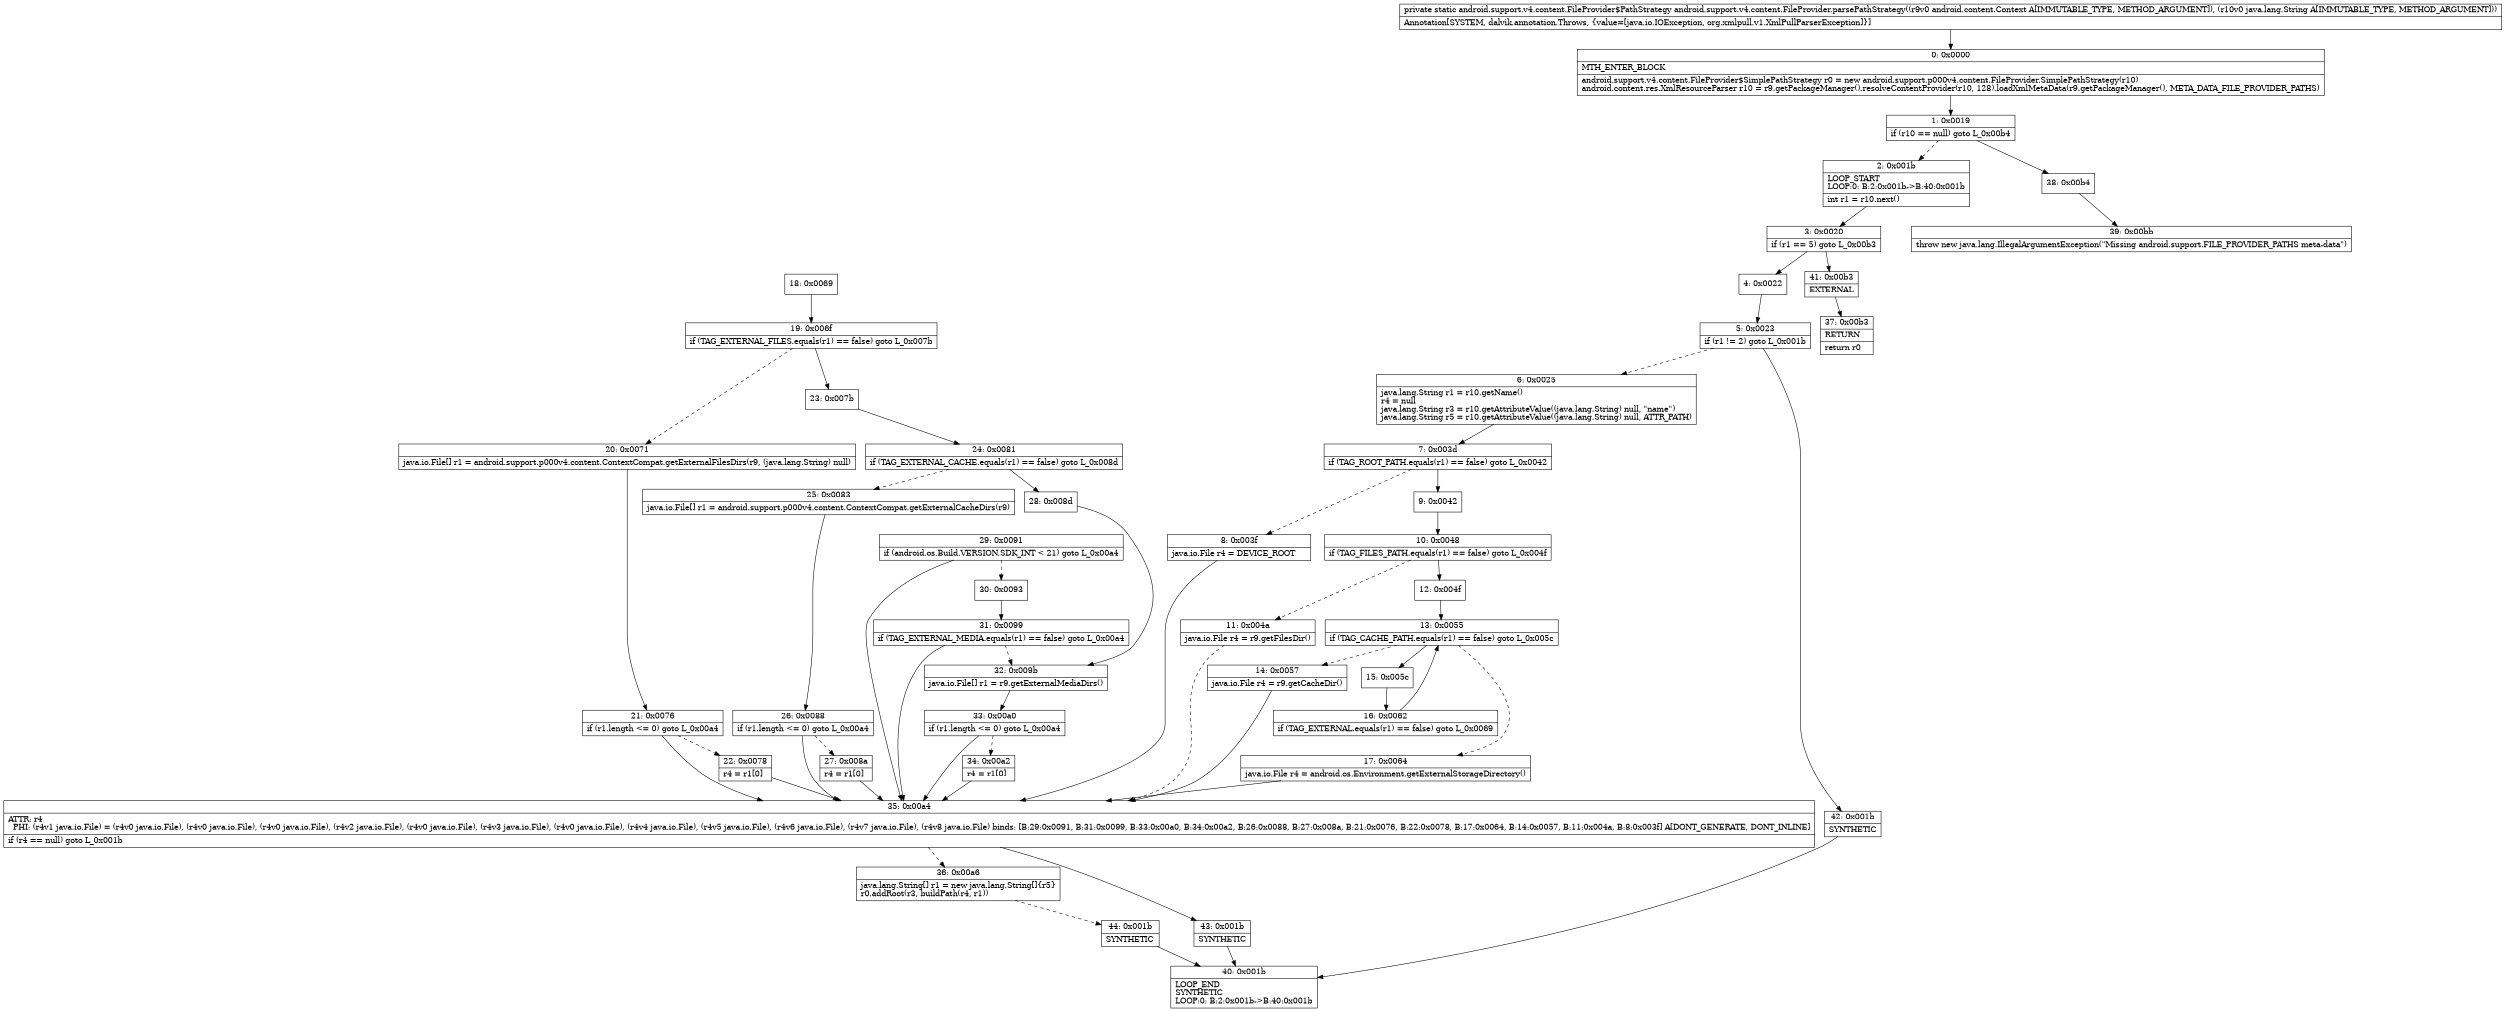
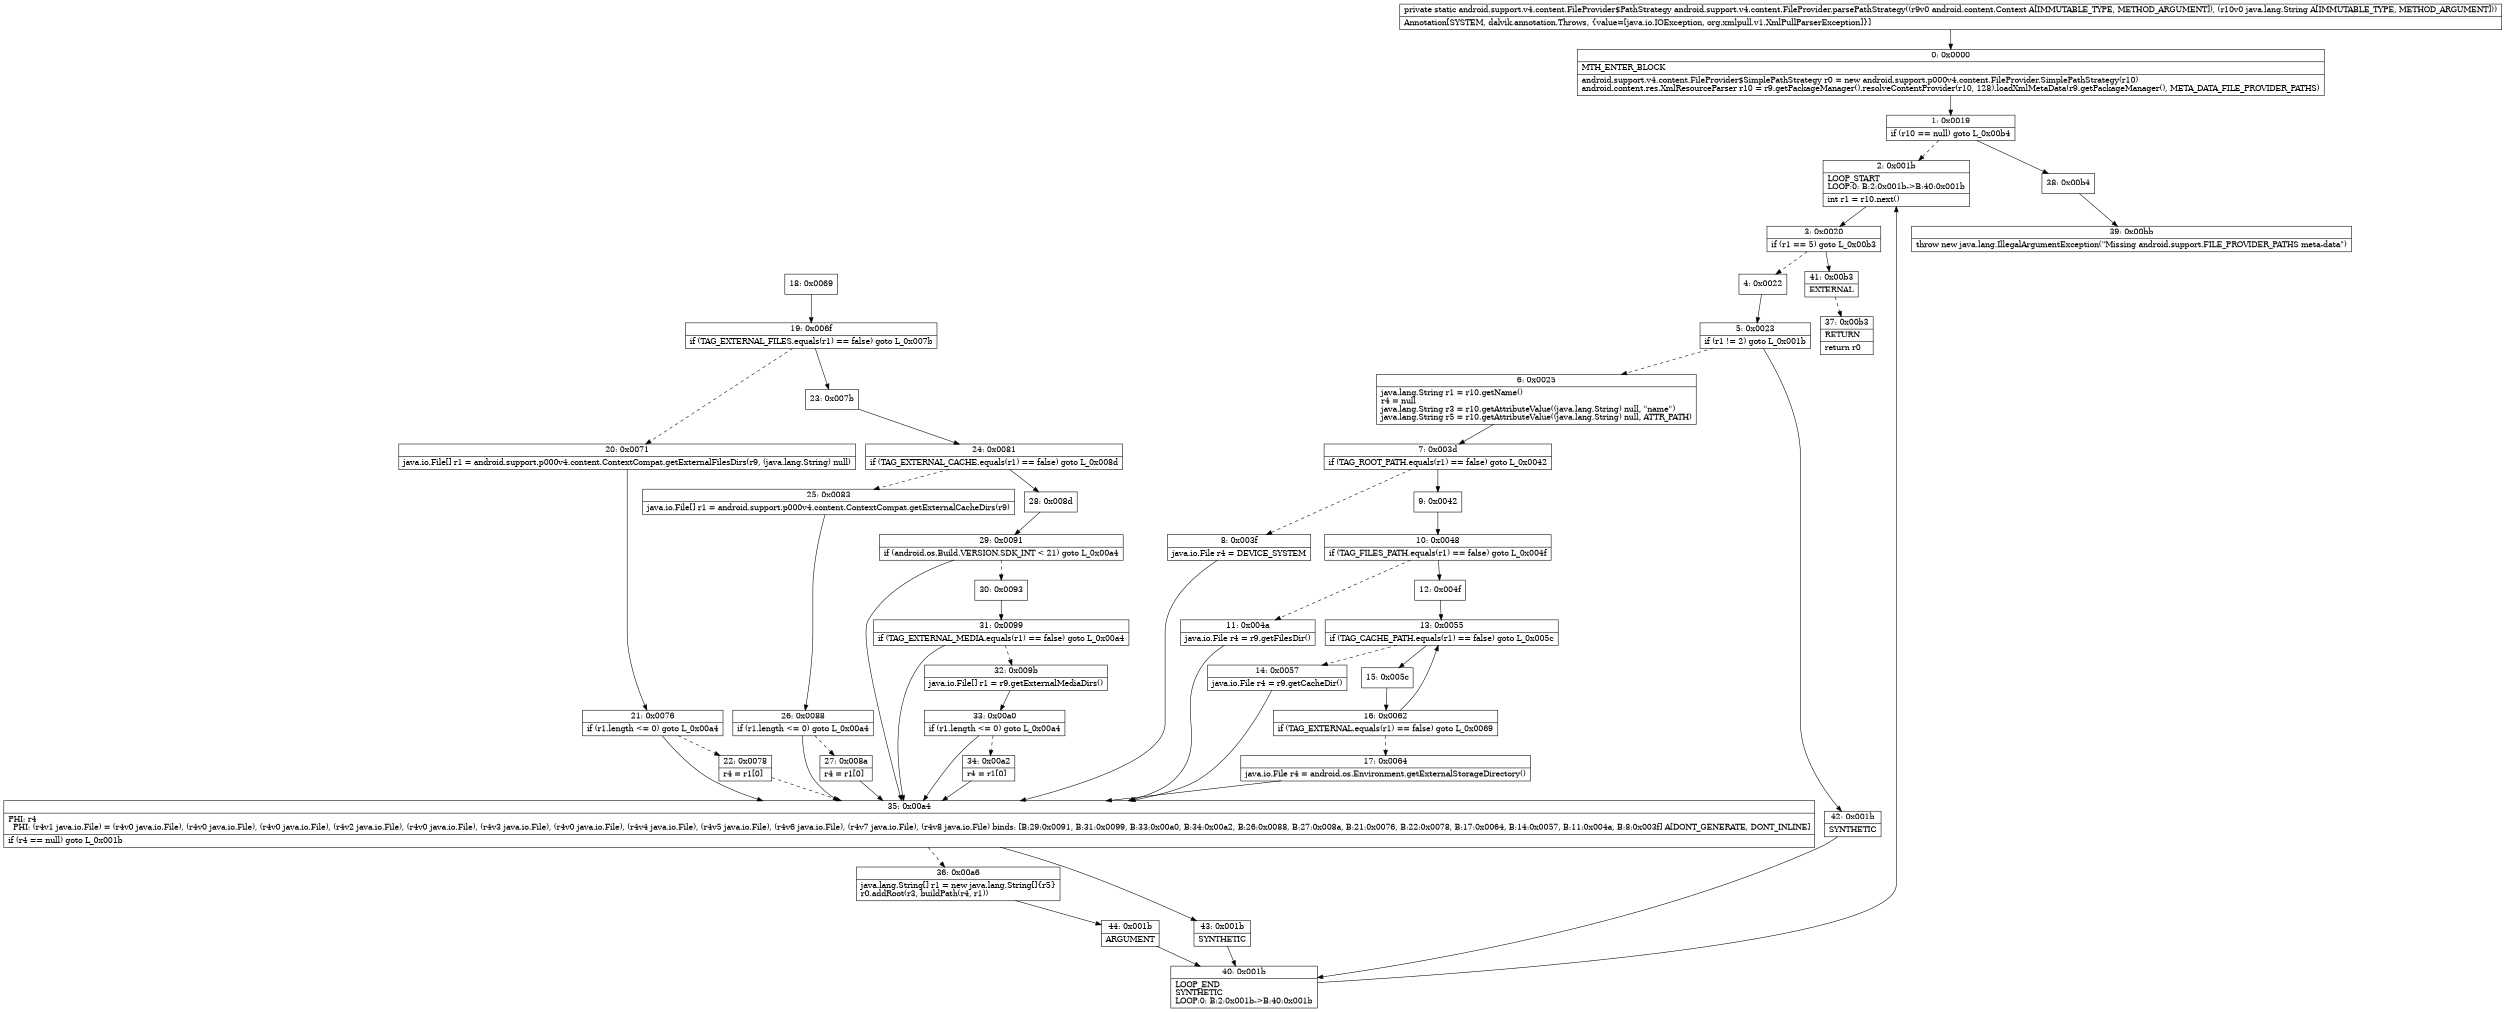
(1794, 261) -> (1794, 261)
(1837, 304) -> (1837, 304)
(1233, 554) -> (1239, 554)
(1151, 582) -> (1030, 522)
(1507, 704) -> (1386, 743)
(1191, 732) -> (1191, 732)
(804, 788) -> (804, 788)
(27, 819) -> (24, 819)
none -> (1896, 846)
(1056, 912) -> (1056, 912)
(1130, 940) -> (1130, 940)
